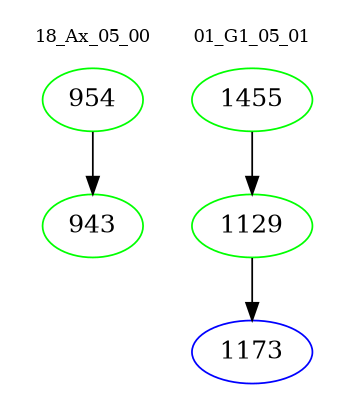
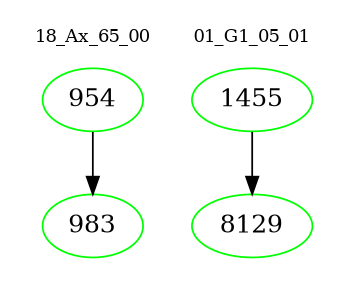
(93, 38) -> (93, 38)
(93, 226) -> (93, 226)
(252, 226) -> (252, 226)
(252, 352) -> none
